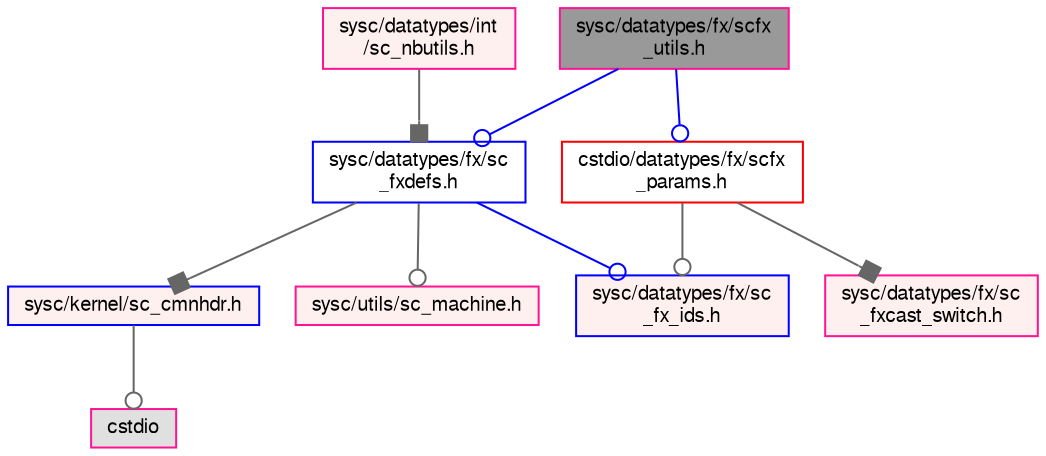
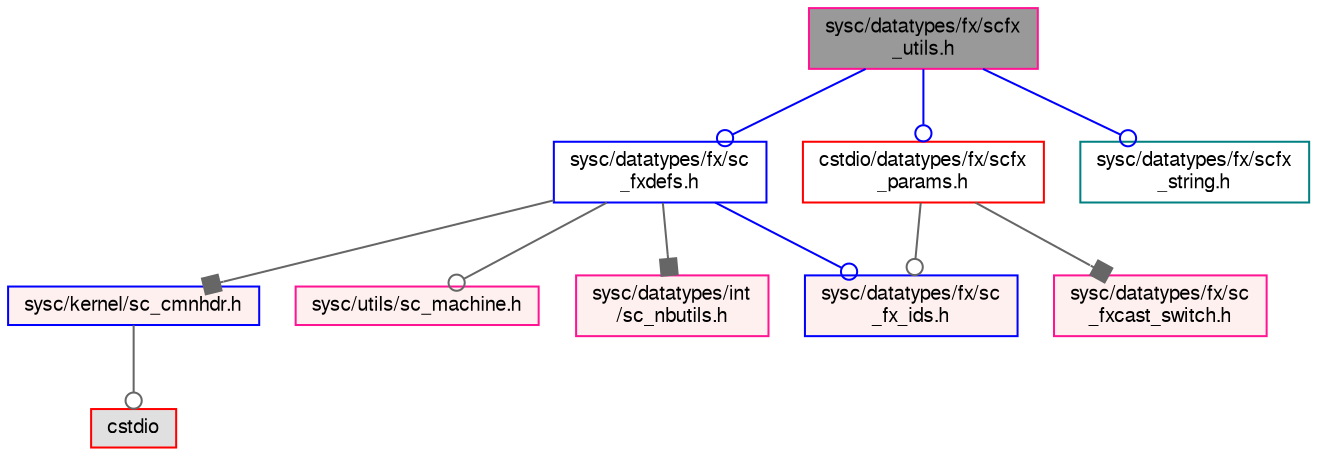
(419, 95) -> (665, 229)
none -> (1195, 172)
(134, 428) -> (134, 428)
